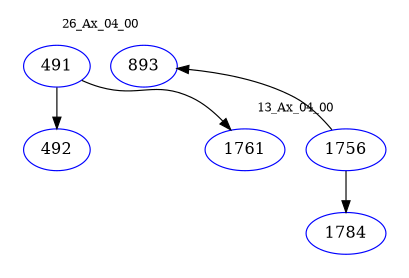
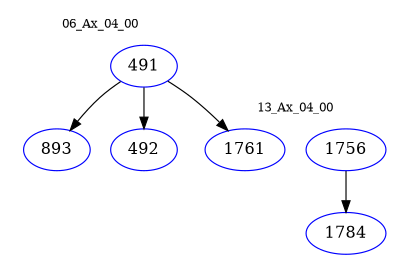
(100, 25) -> (100, 25)
(267, 86) -> (97, 100)
